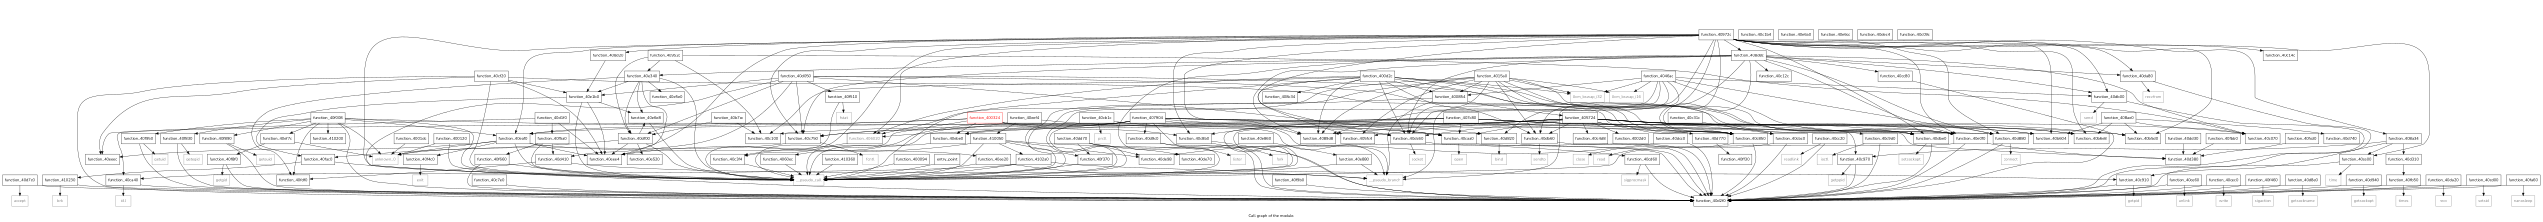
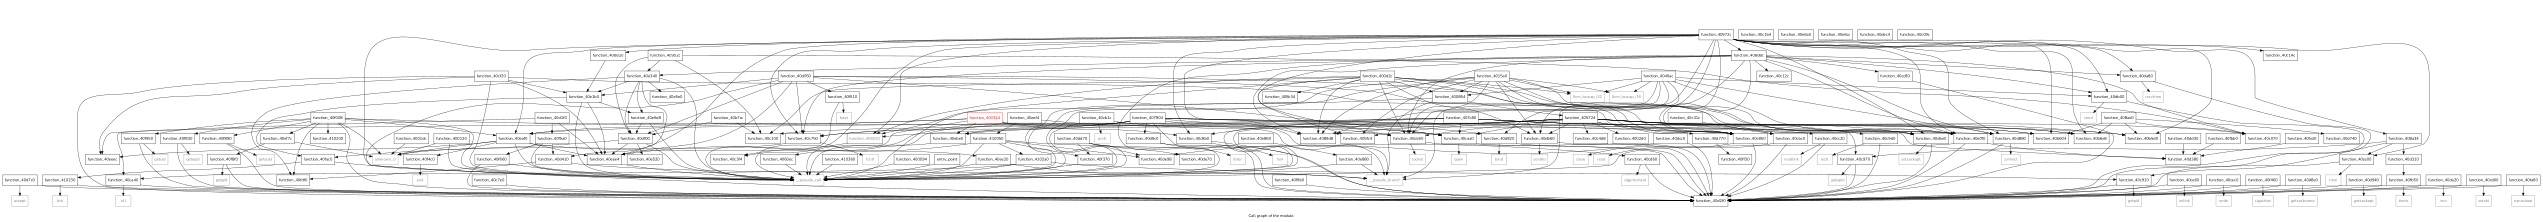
(1775, 124) -> (1704, 126)
(641, 130) -> (639, 127)
(757, 167) -> (706, 174)
